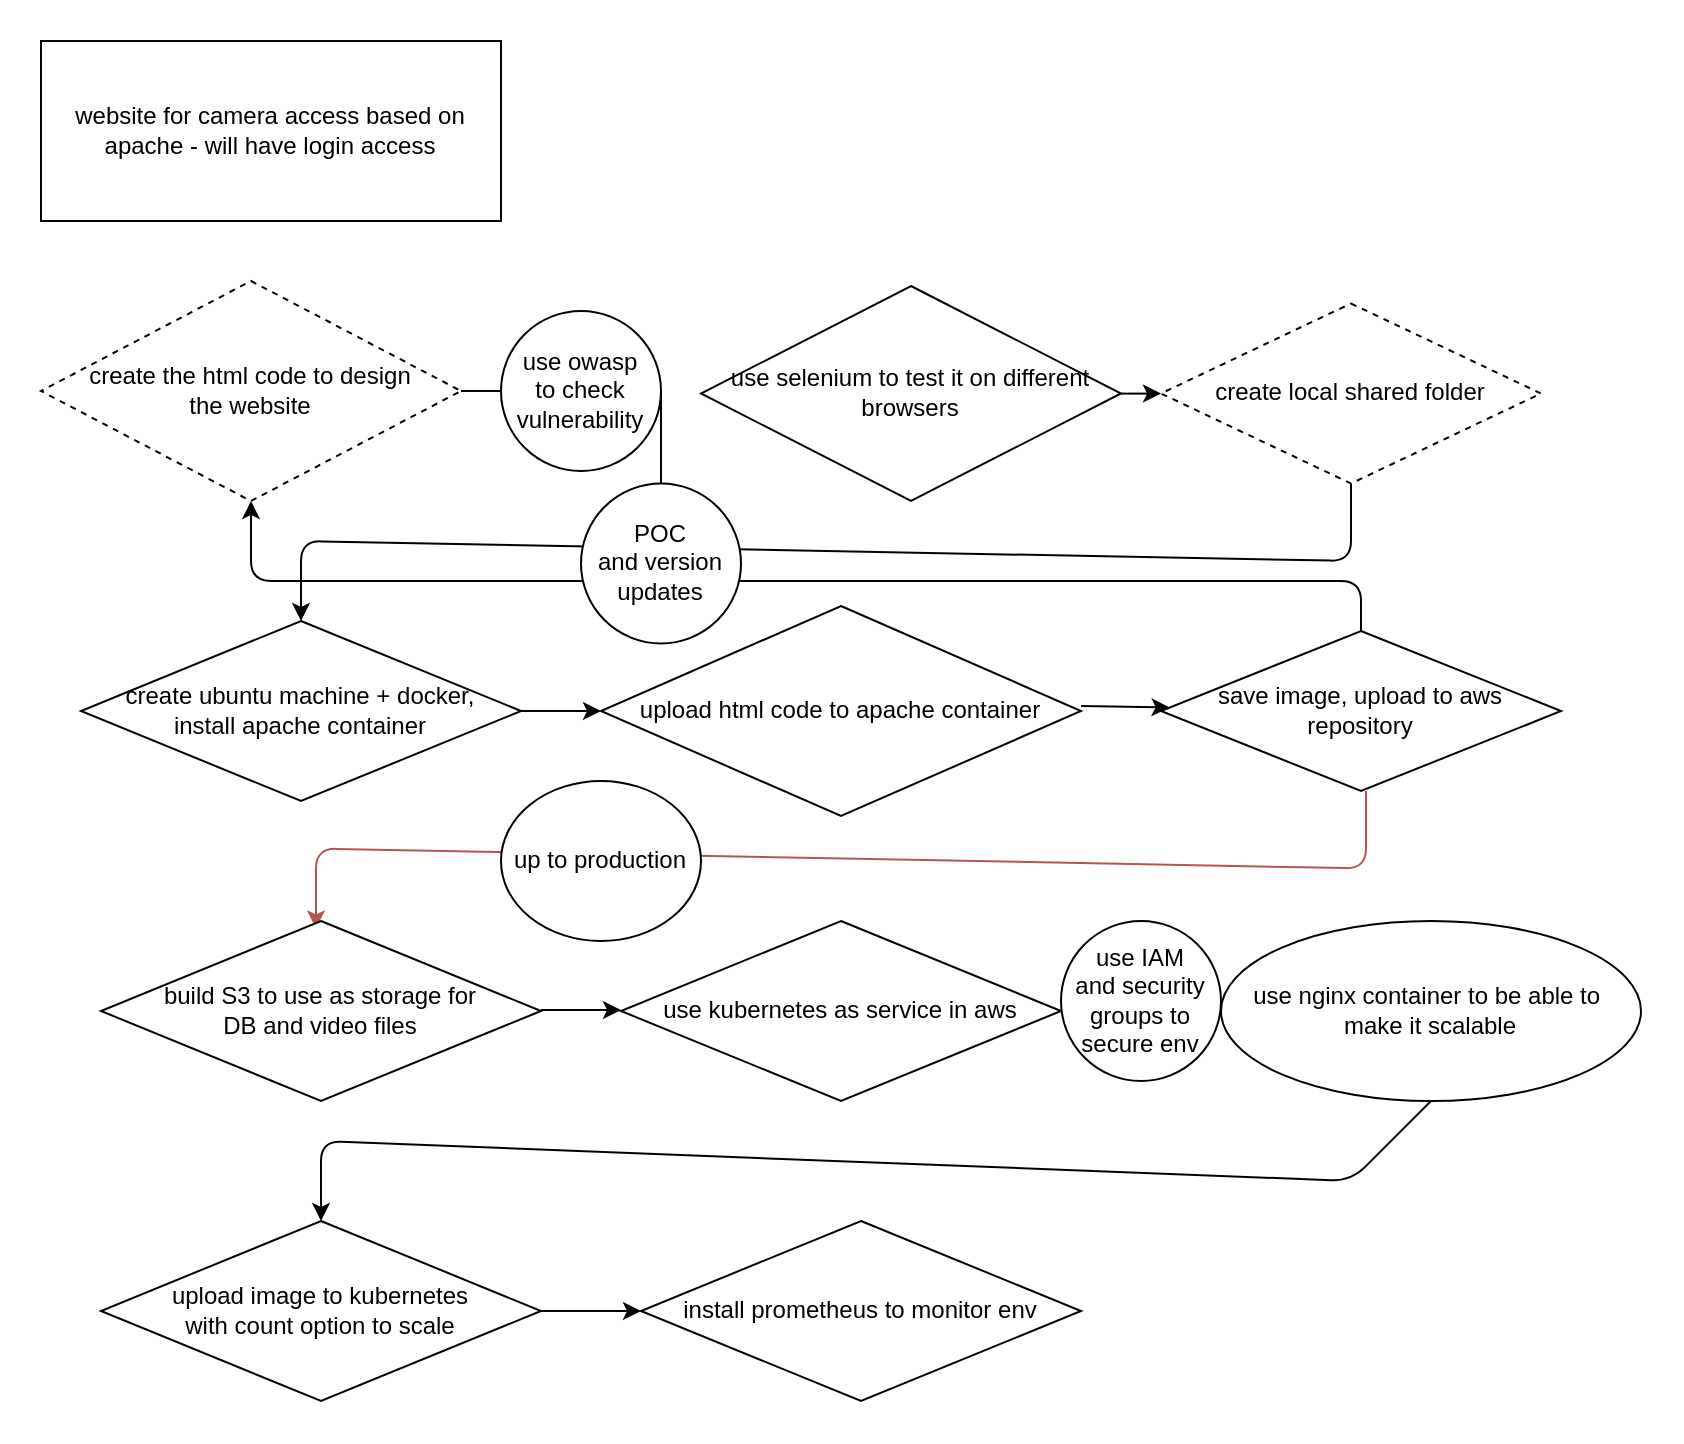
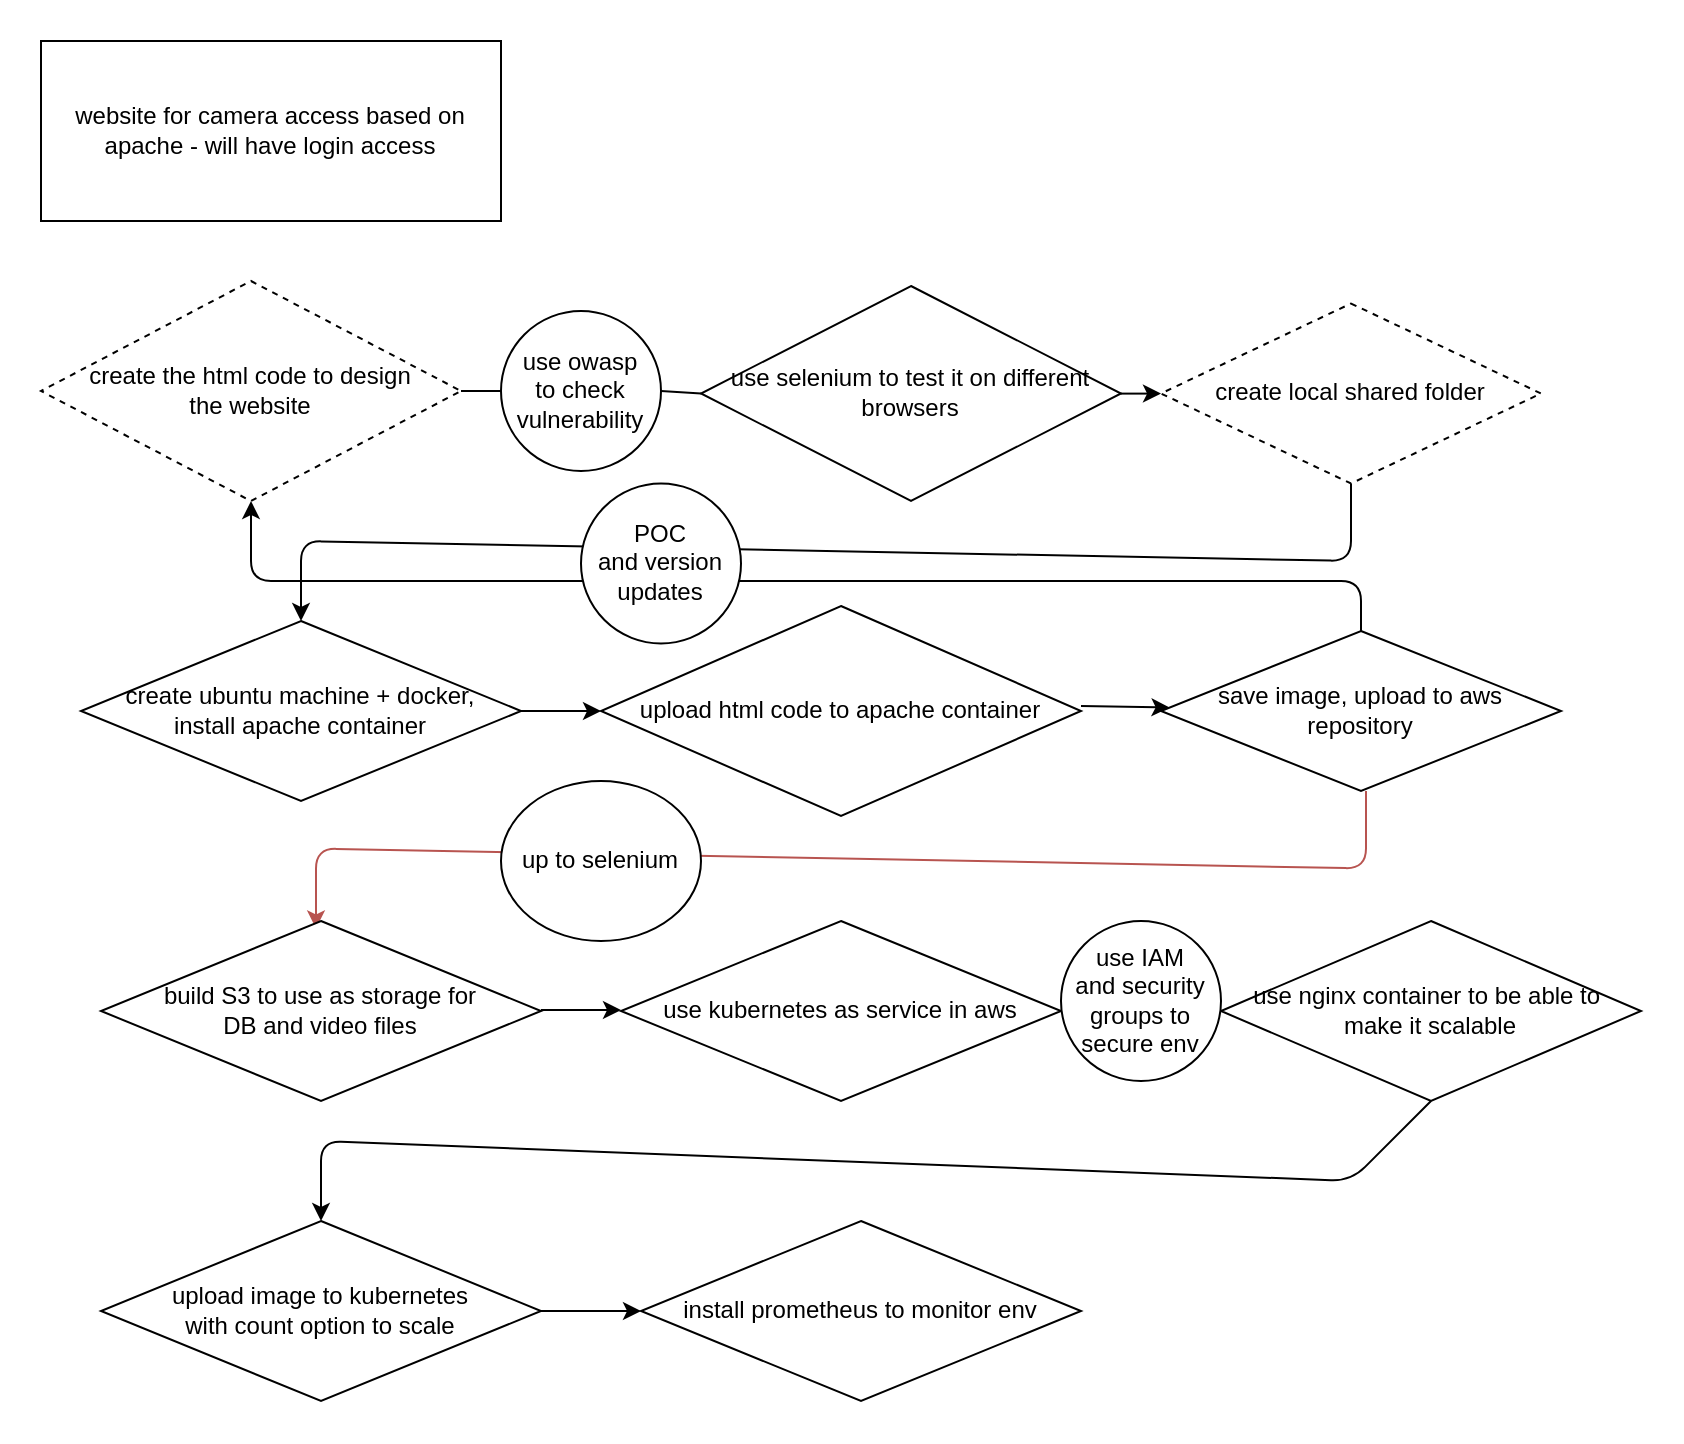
(661, 437) -> (681, 392)
(601, 861) -> (601, 861)
(1431, 1011) -> (1431, 1011)
